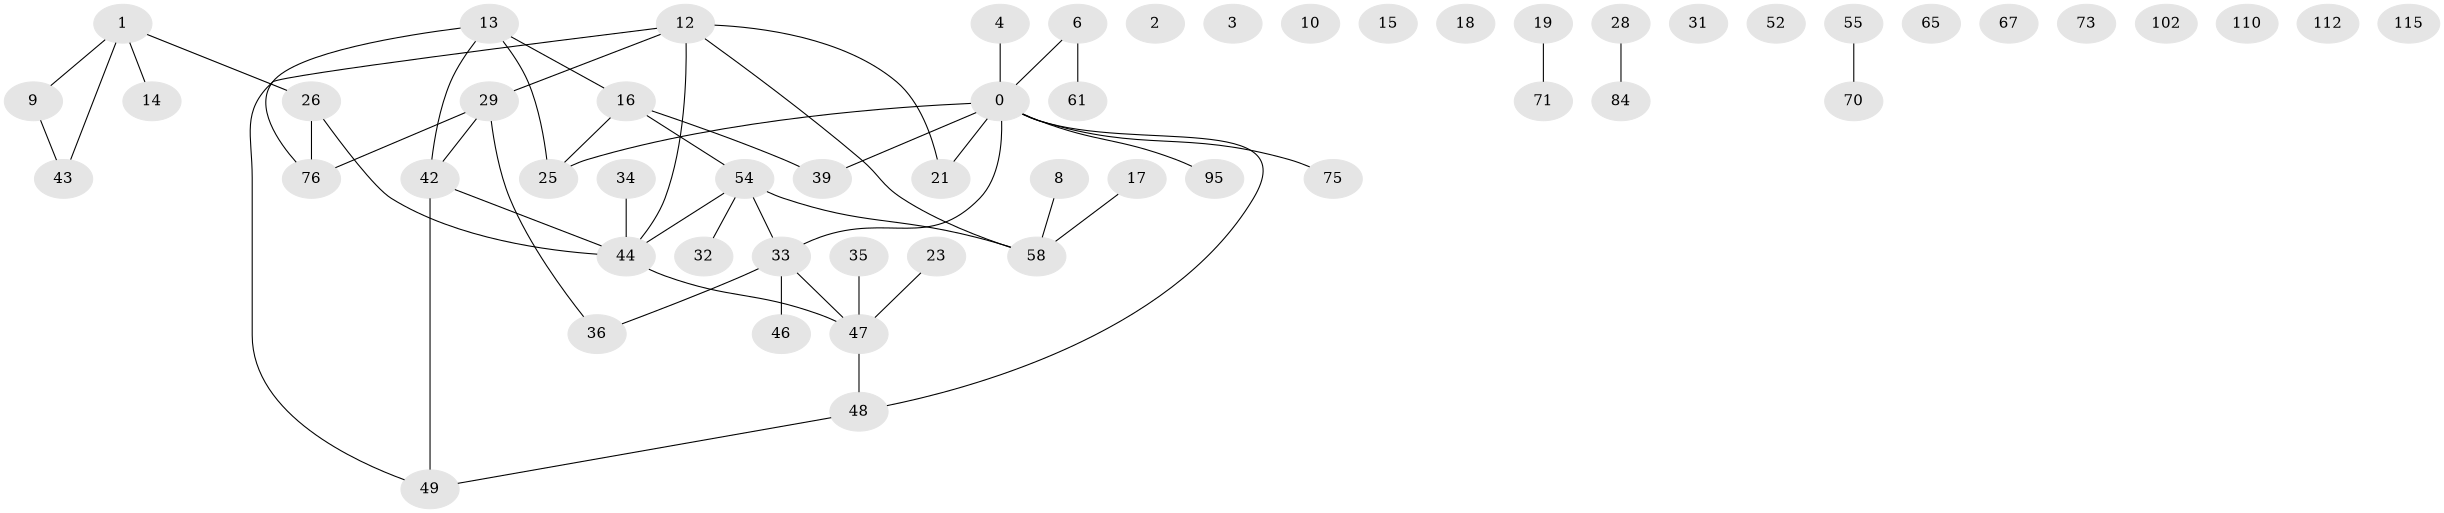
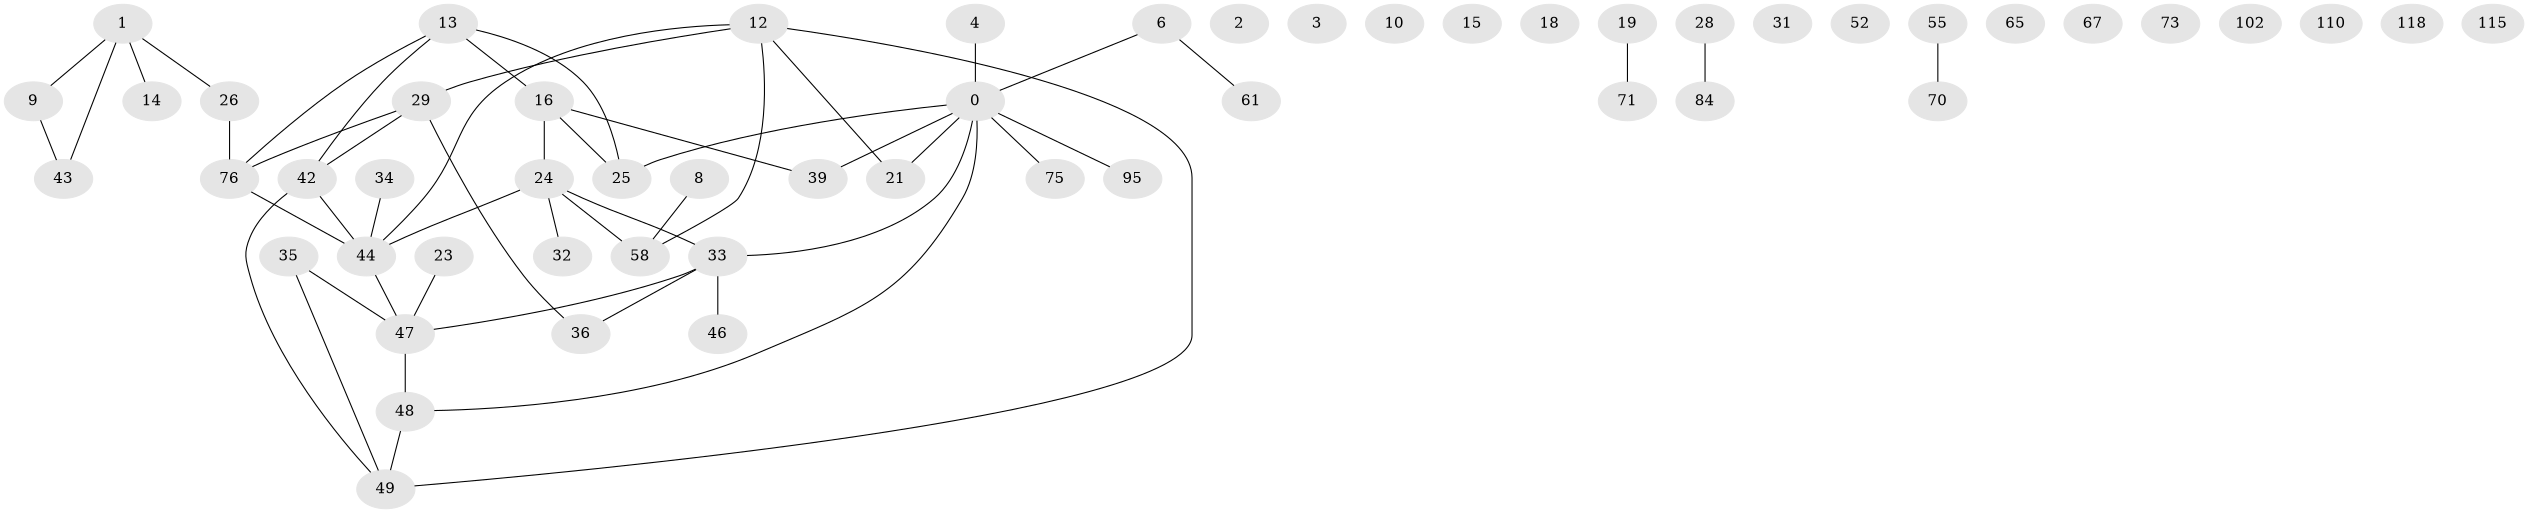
(2328, 24) -> (2412, 24)
(745, 179) -> (544, 179)
(1137, 179) -> none
(441, 222) -> (298, 218)
none -> (337, 373)
